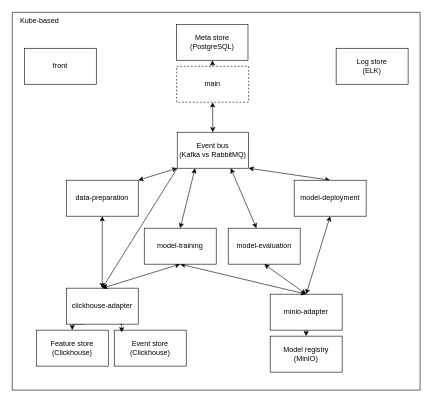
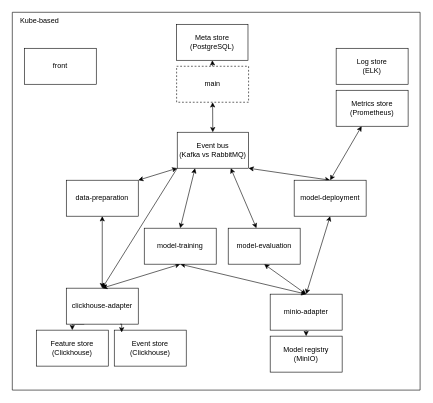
none -> (372, 108)
none -> (346, 153)
